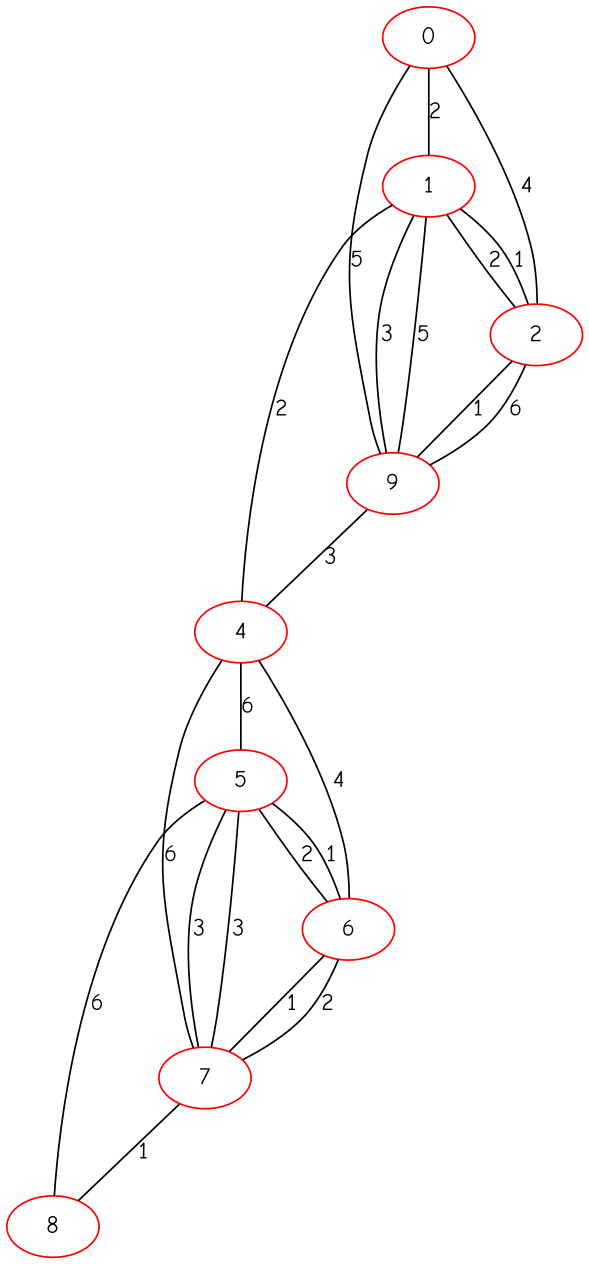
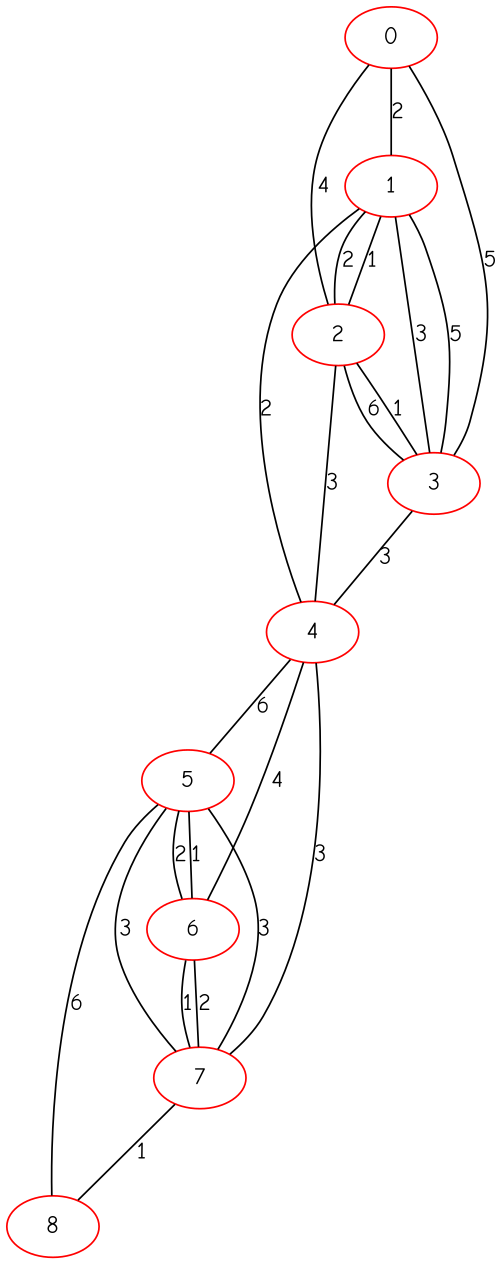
(393, 483) -> (434, 483)
none -> (325, 484)
(171, 855) -> (320, 855)
